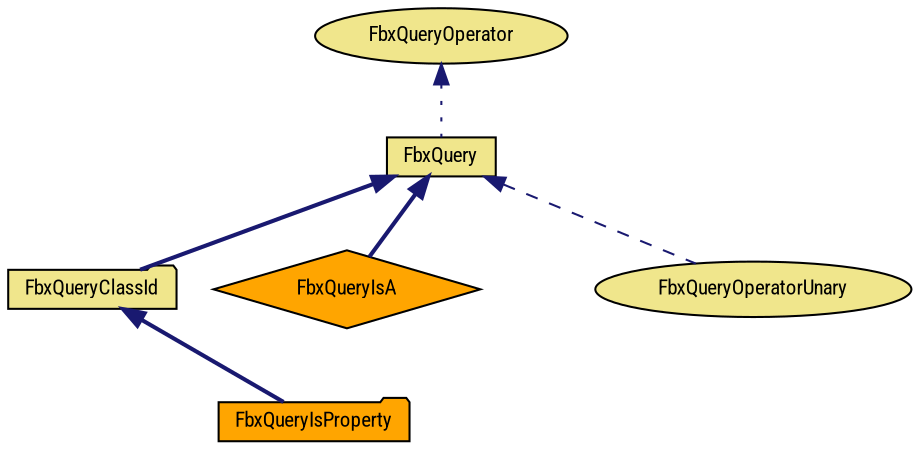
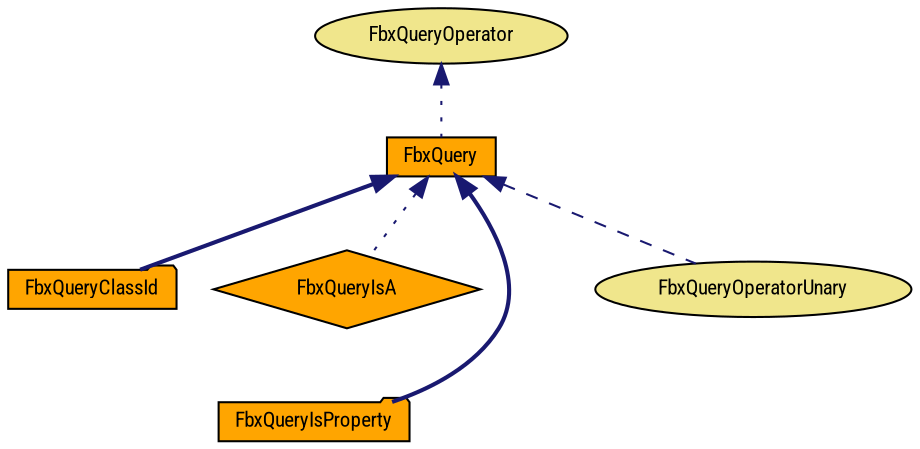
(441, 157) -> (441, 157)
(393, 225) -> (393, 225)
(92, 289) -> (92, 289)
(212, 361) -> (502, 322)
